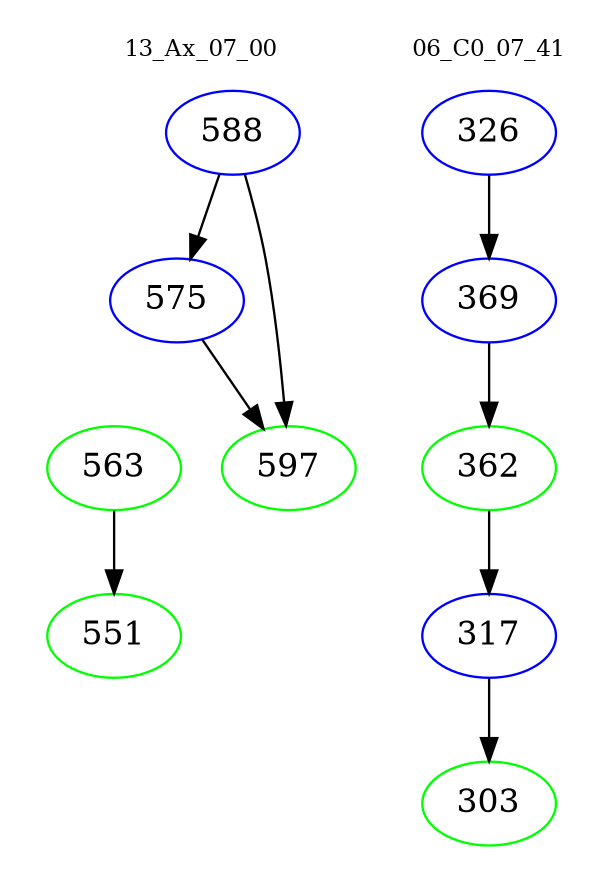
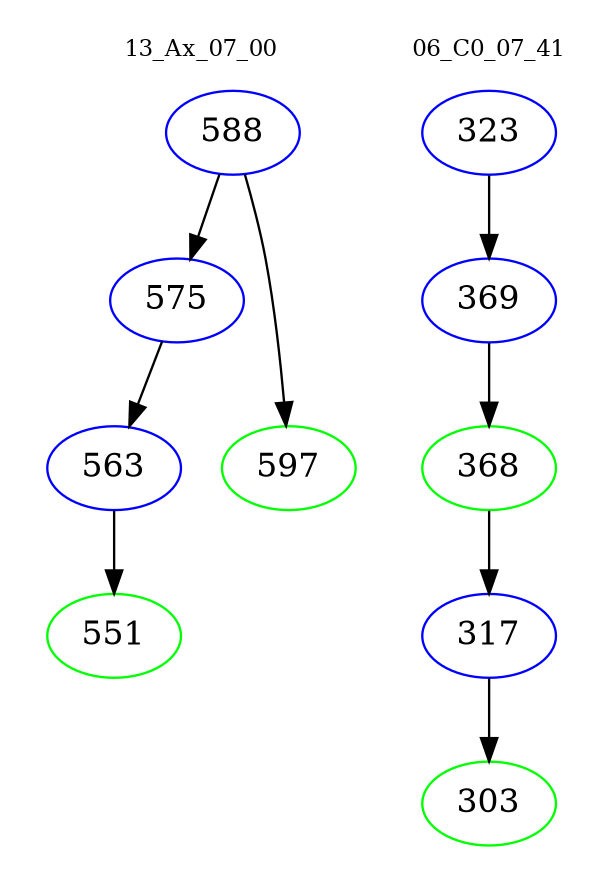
(489, 133) -> (489, 133)
(226, 375) -> (150, 373)
(114, 468) -> (114, 468)
(489, 468) -> (489, 468)
